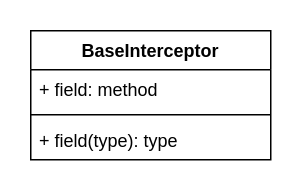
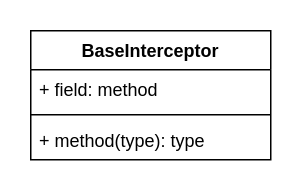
(124, 142) -> (134, 142)
